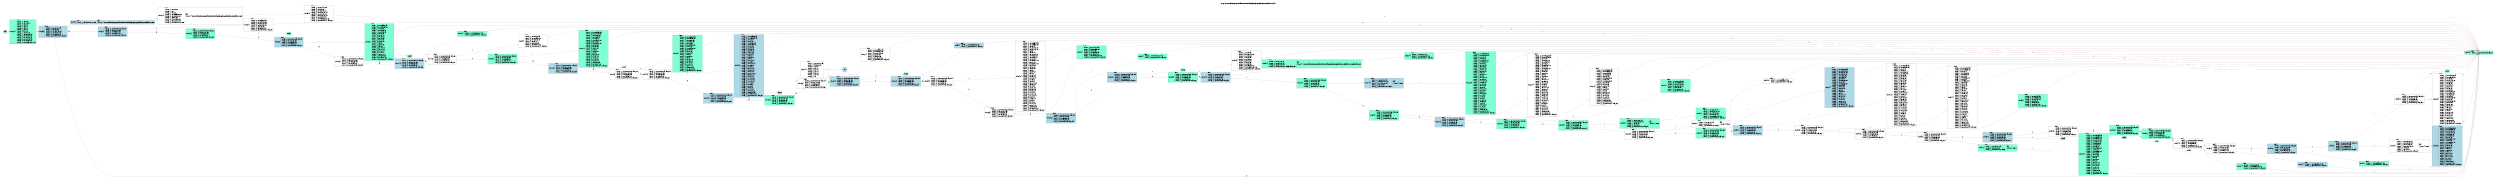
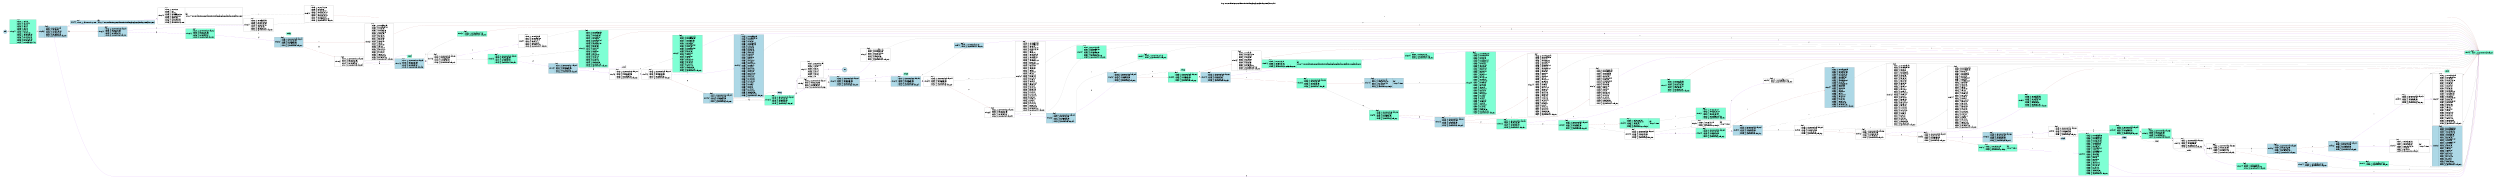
(379, 42) -> (379, 42)
